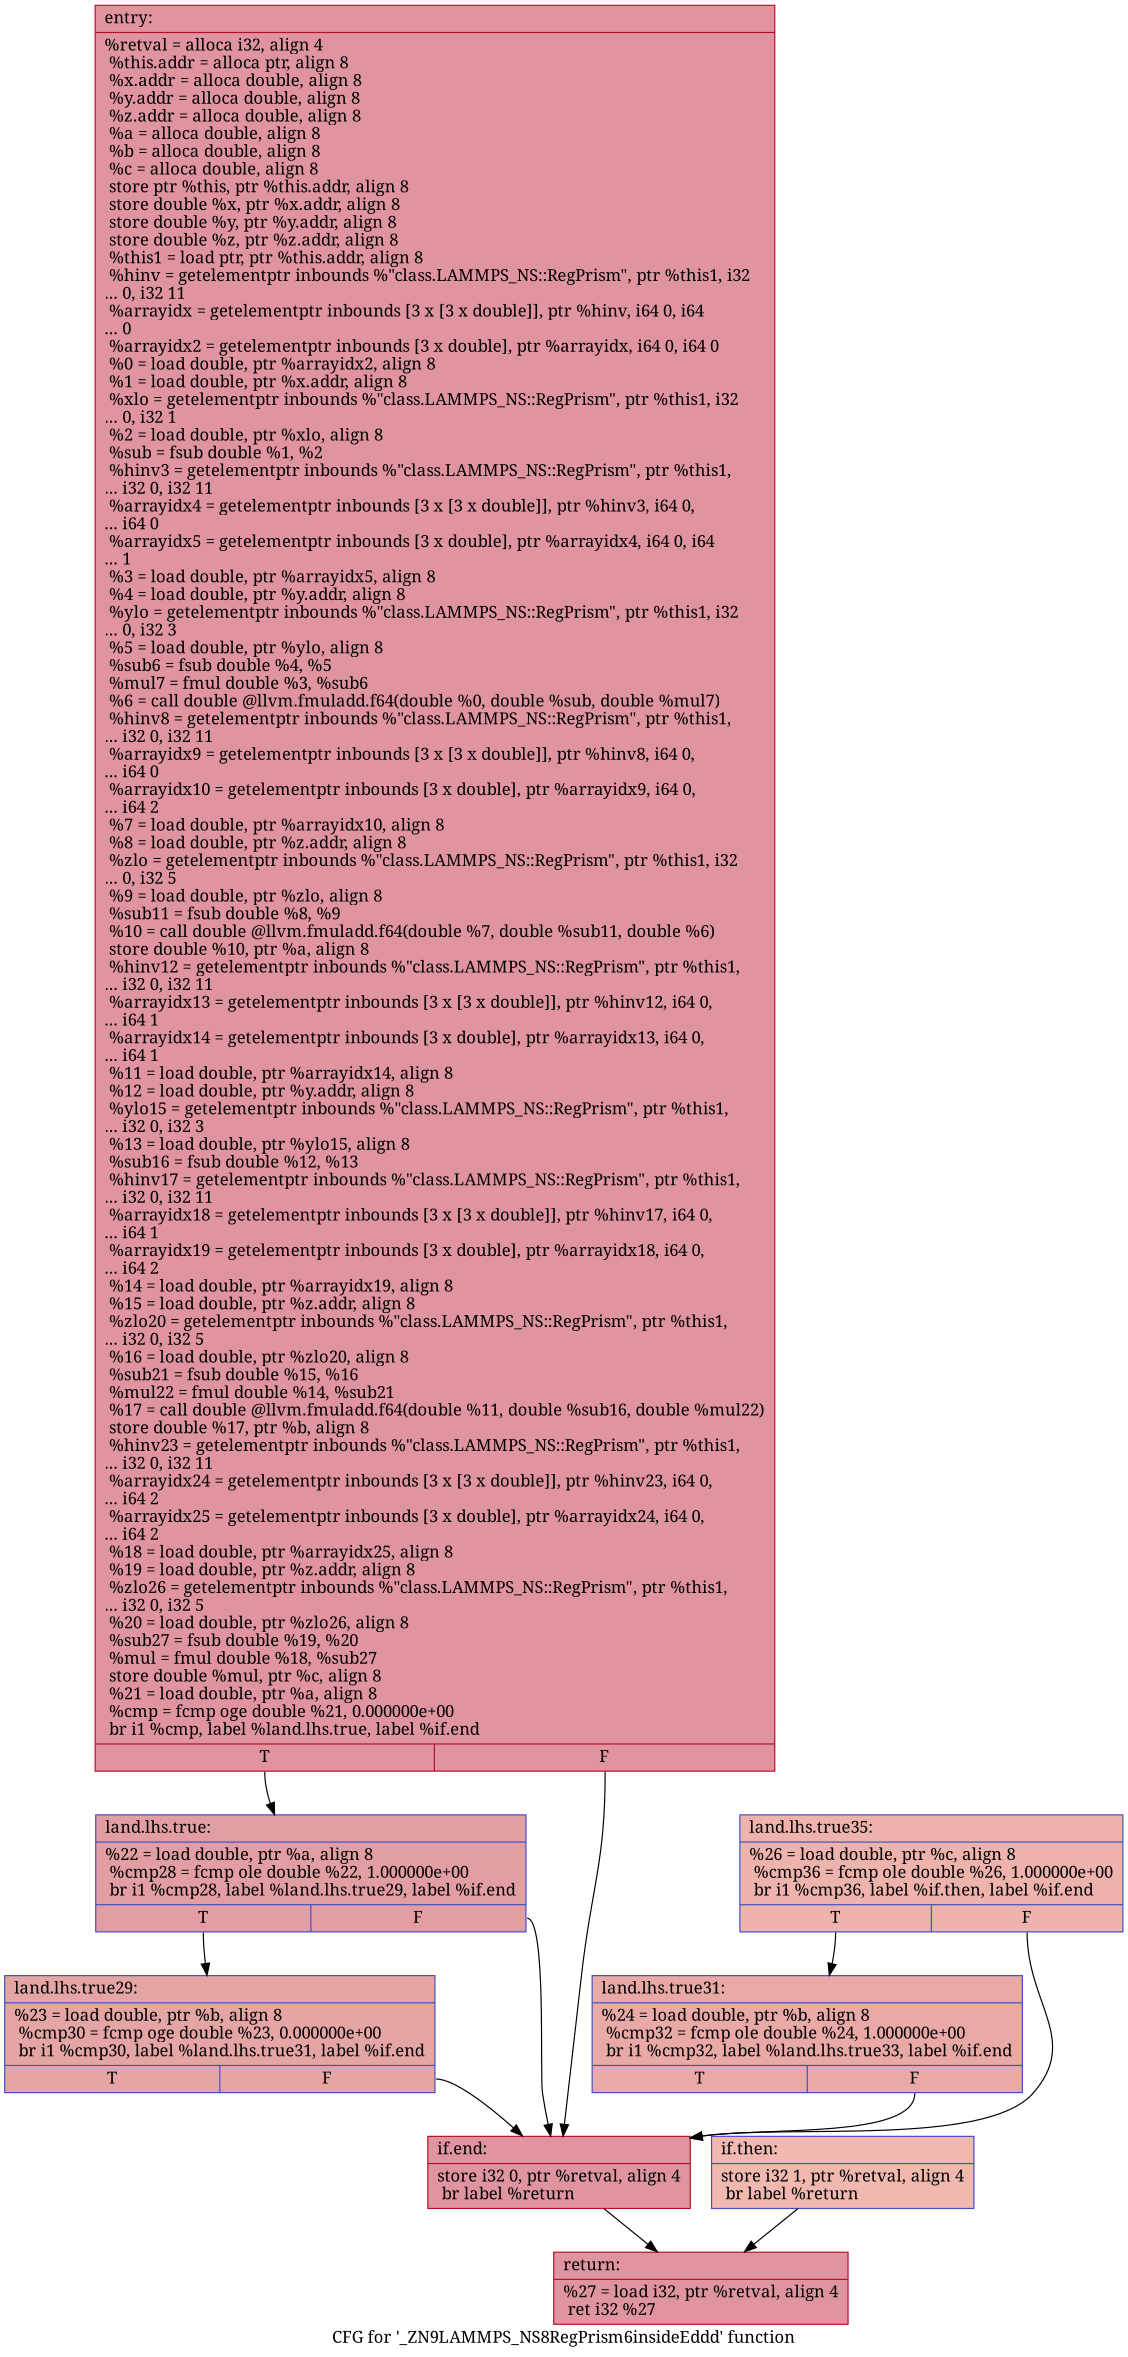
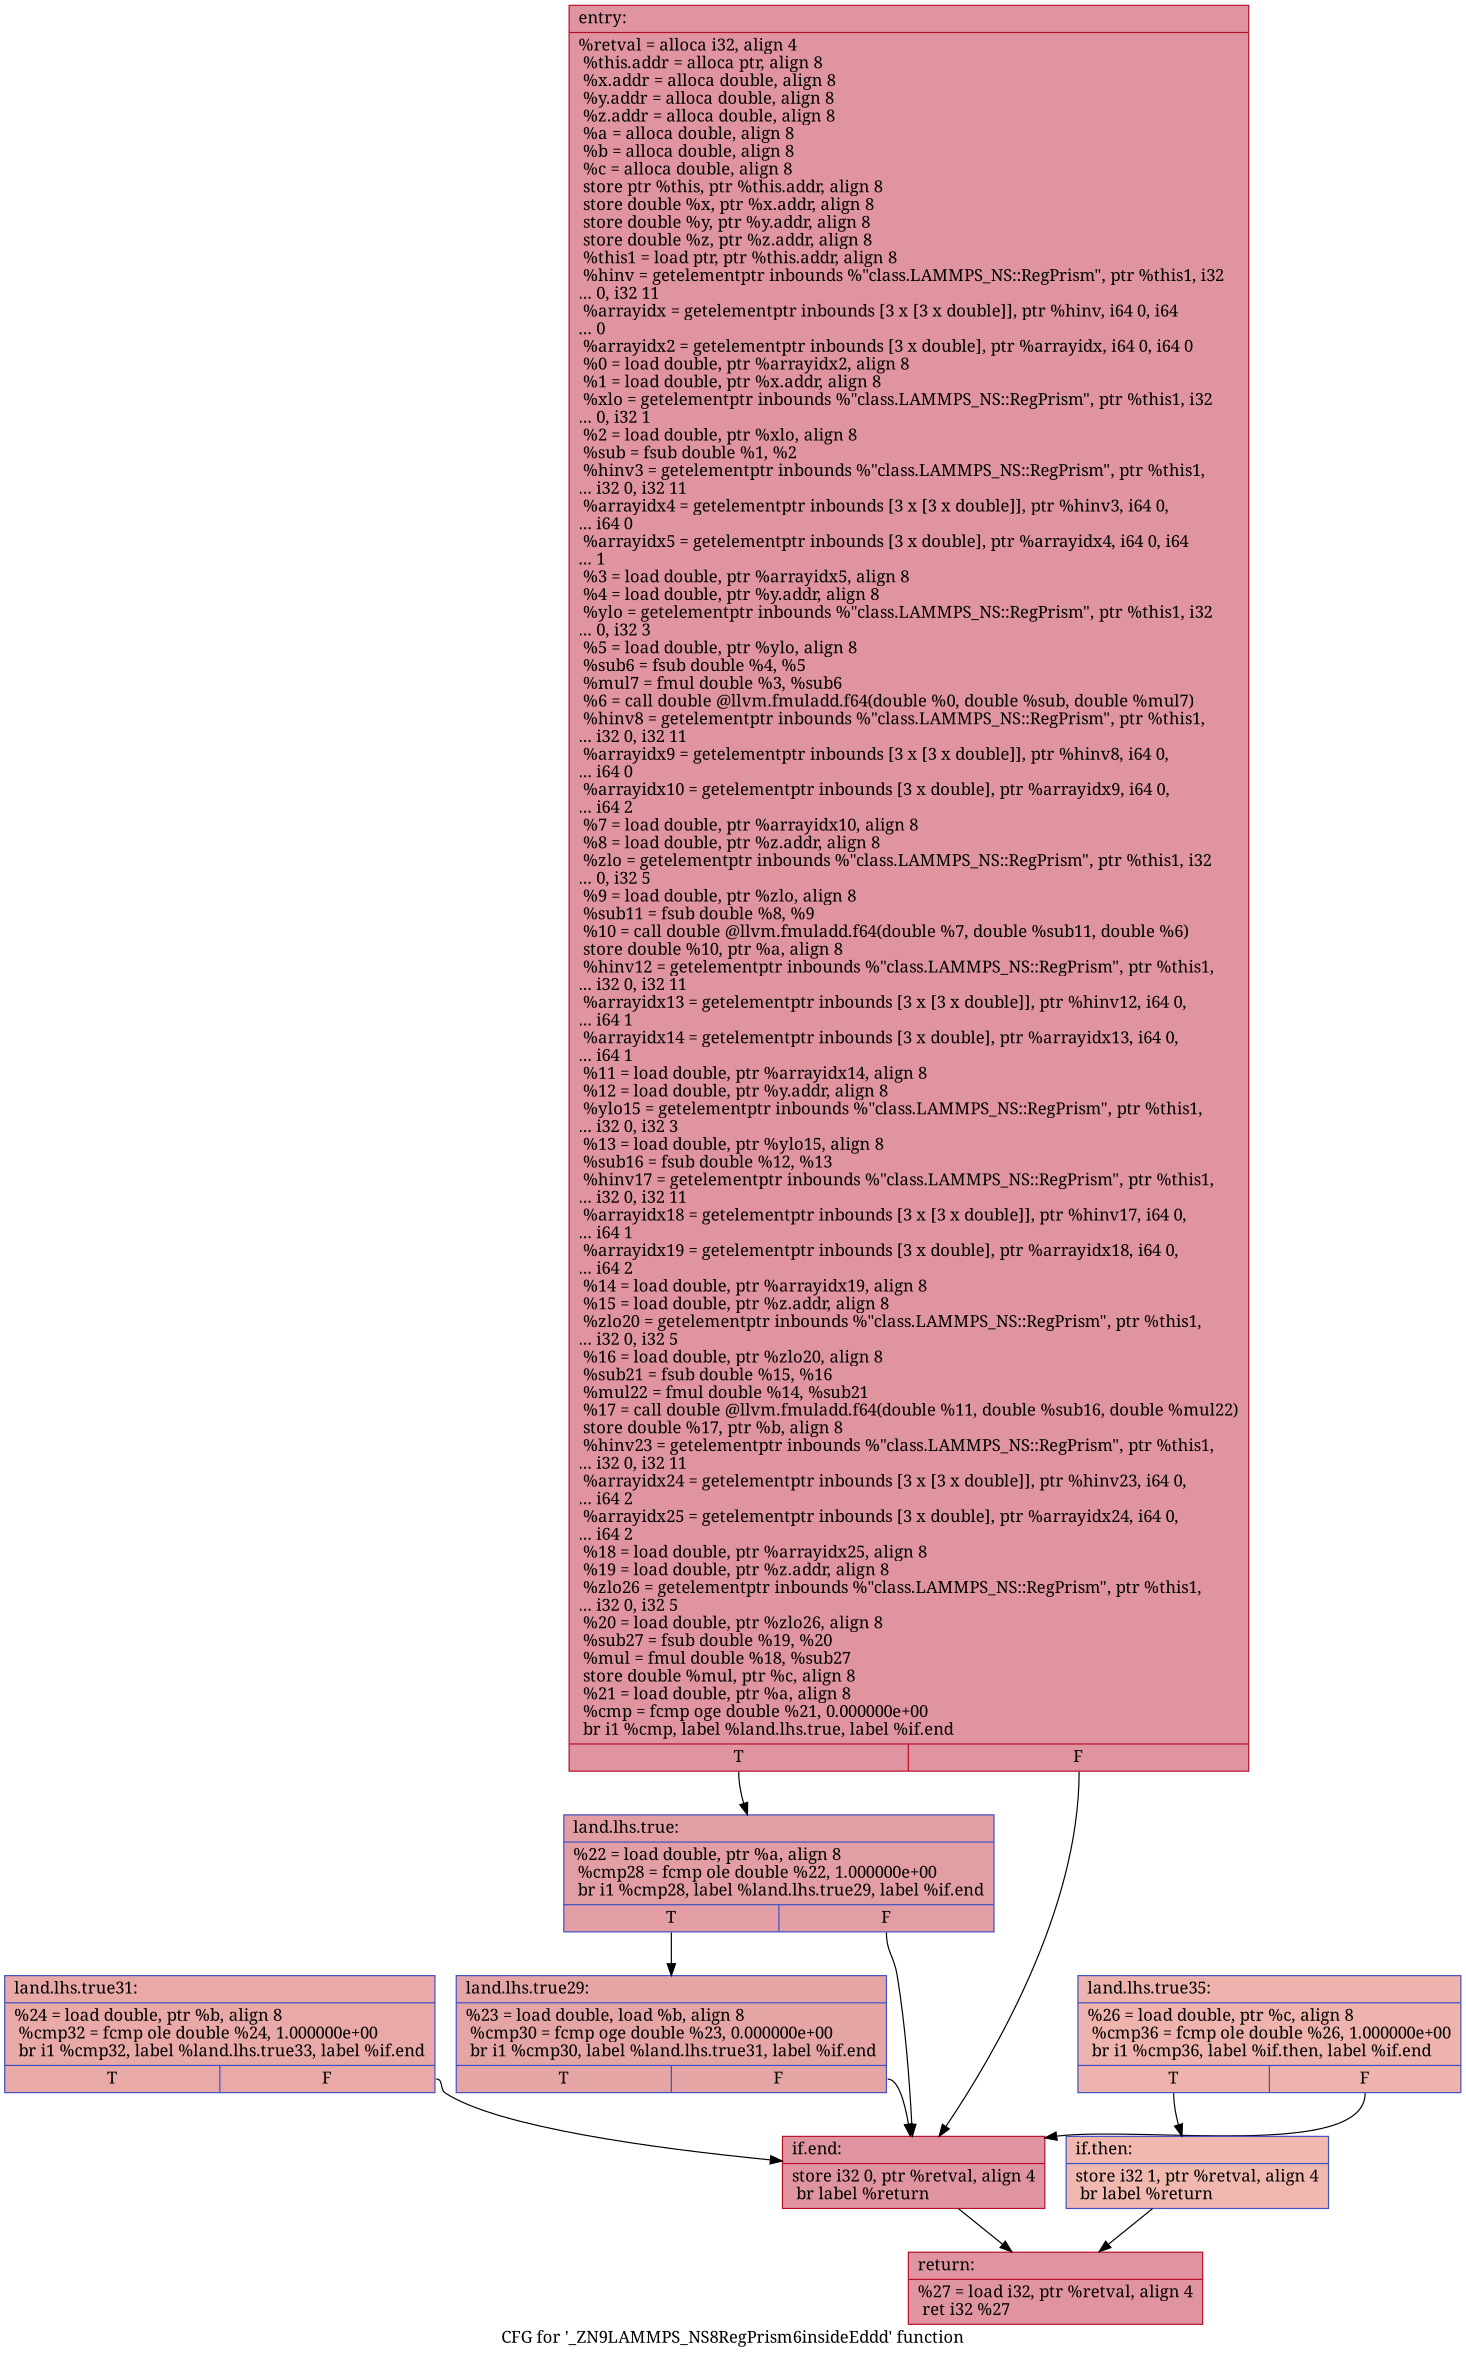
(835, 1948) -> (1175, 2109)
(148, 2016) -> (605, 2016)
